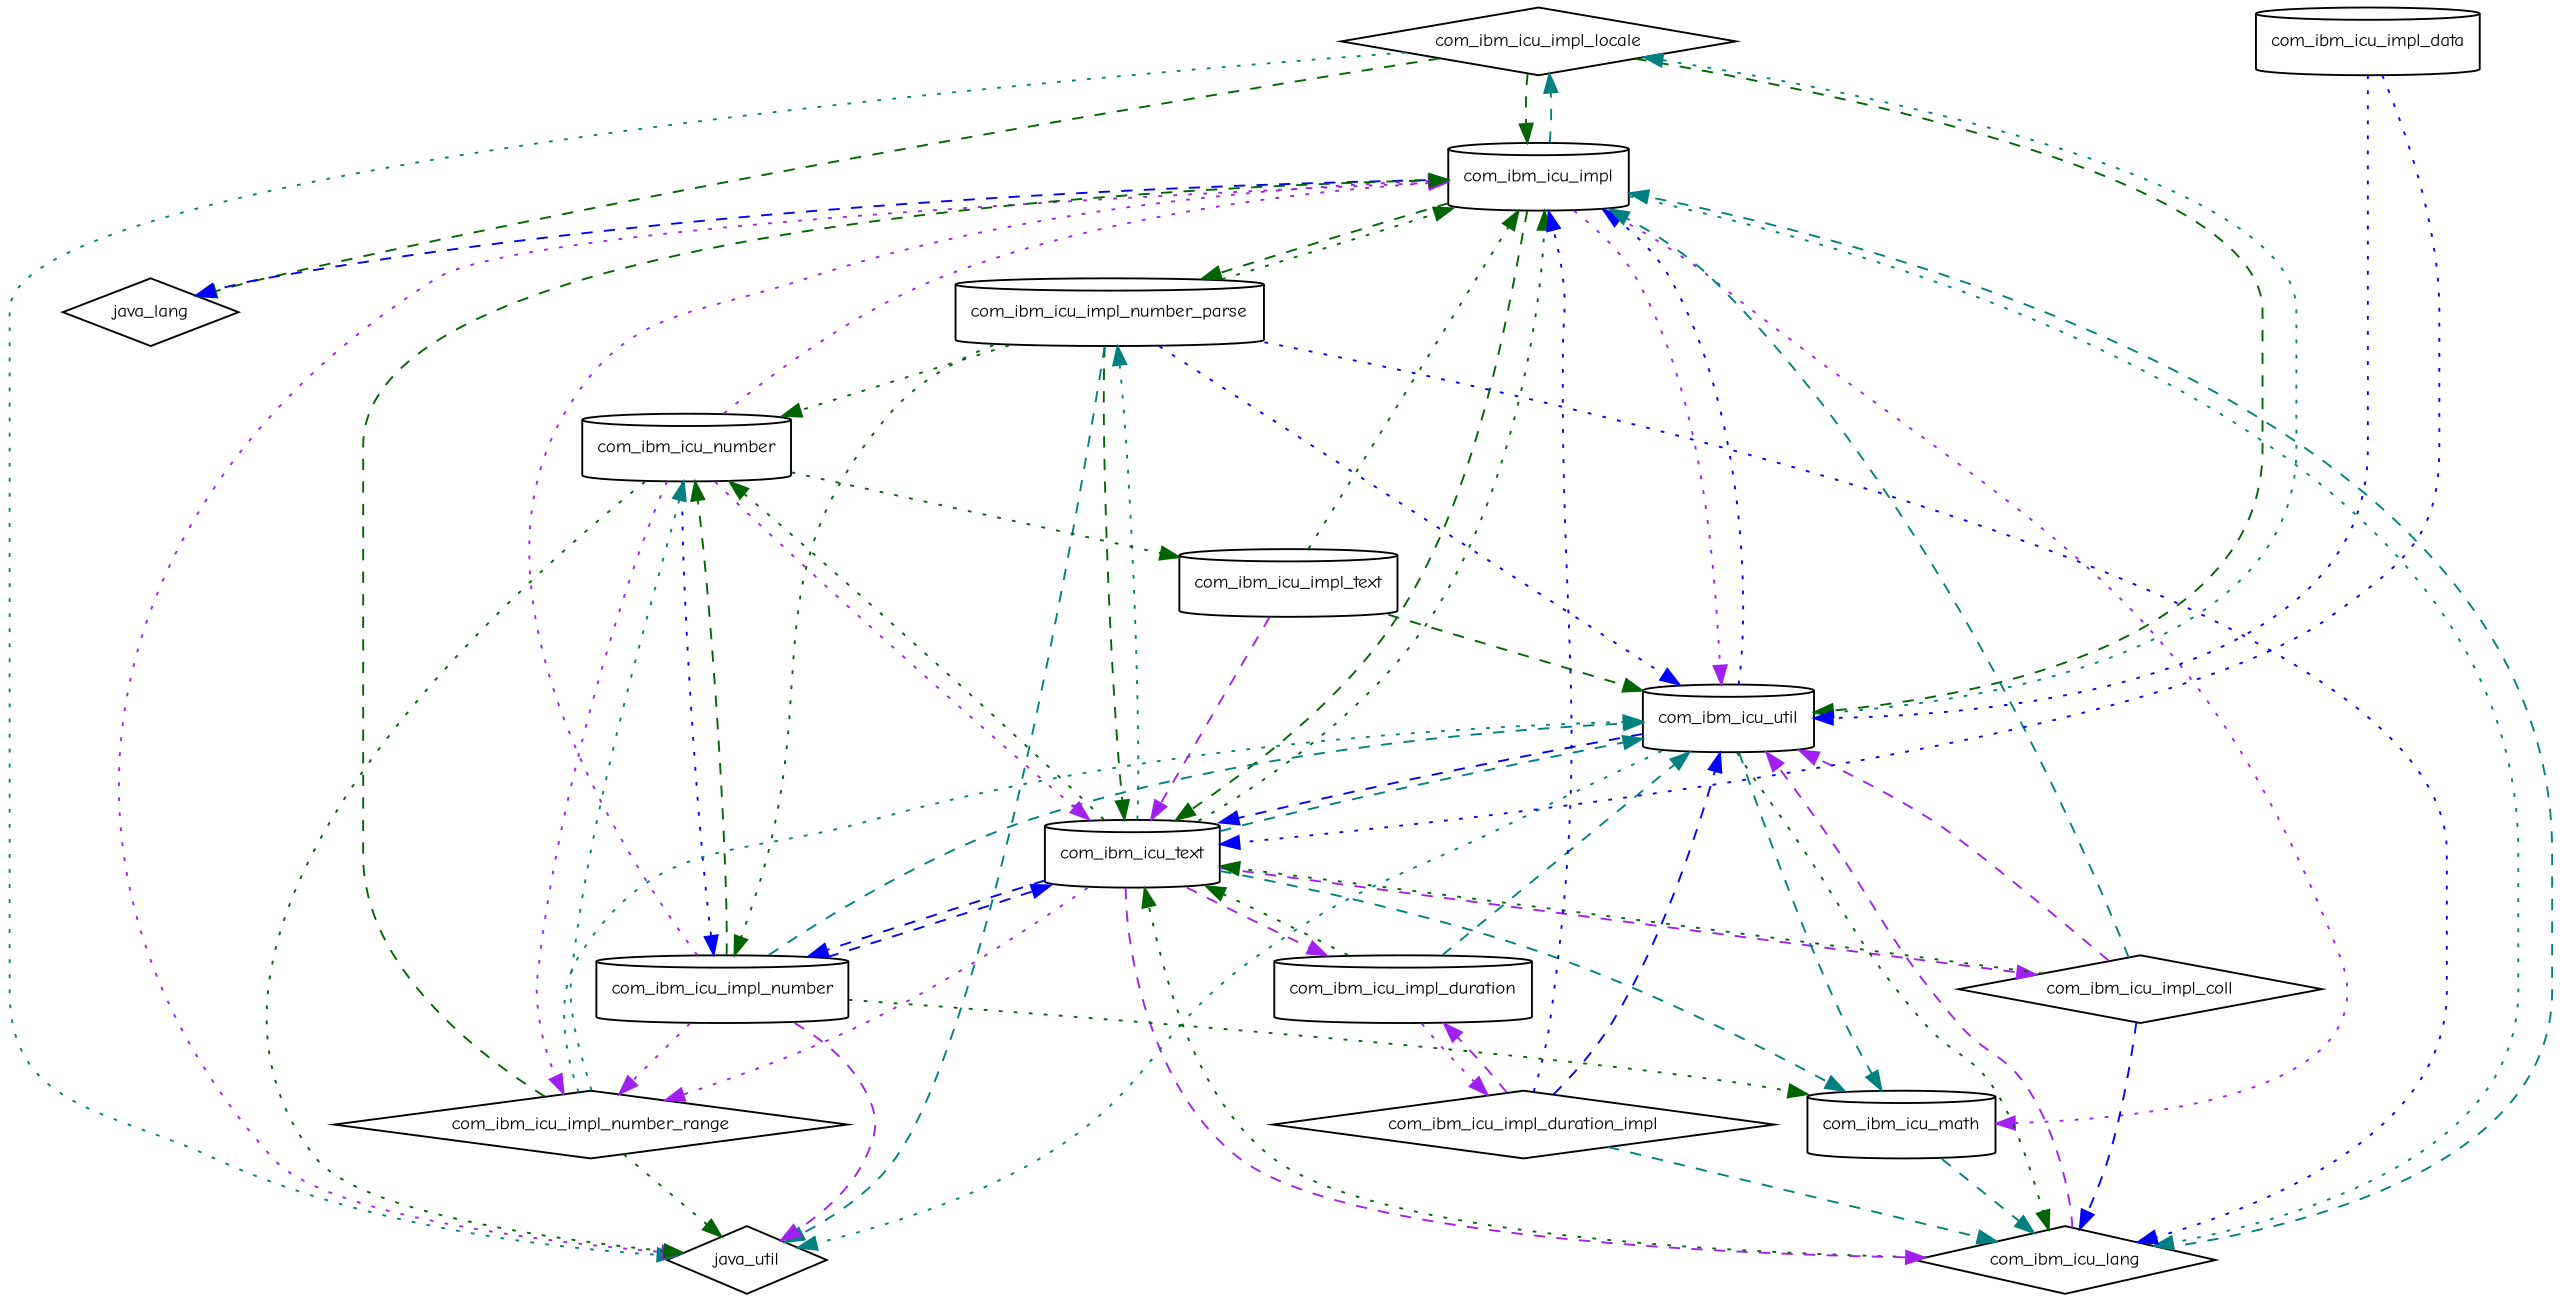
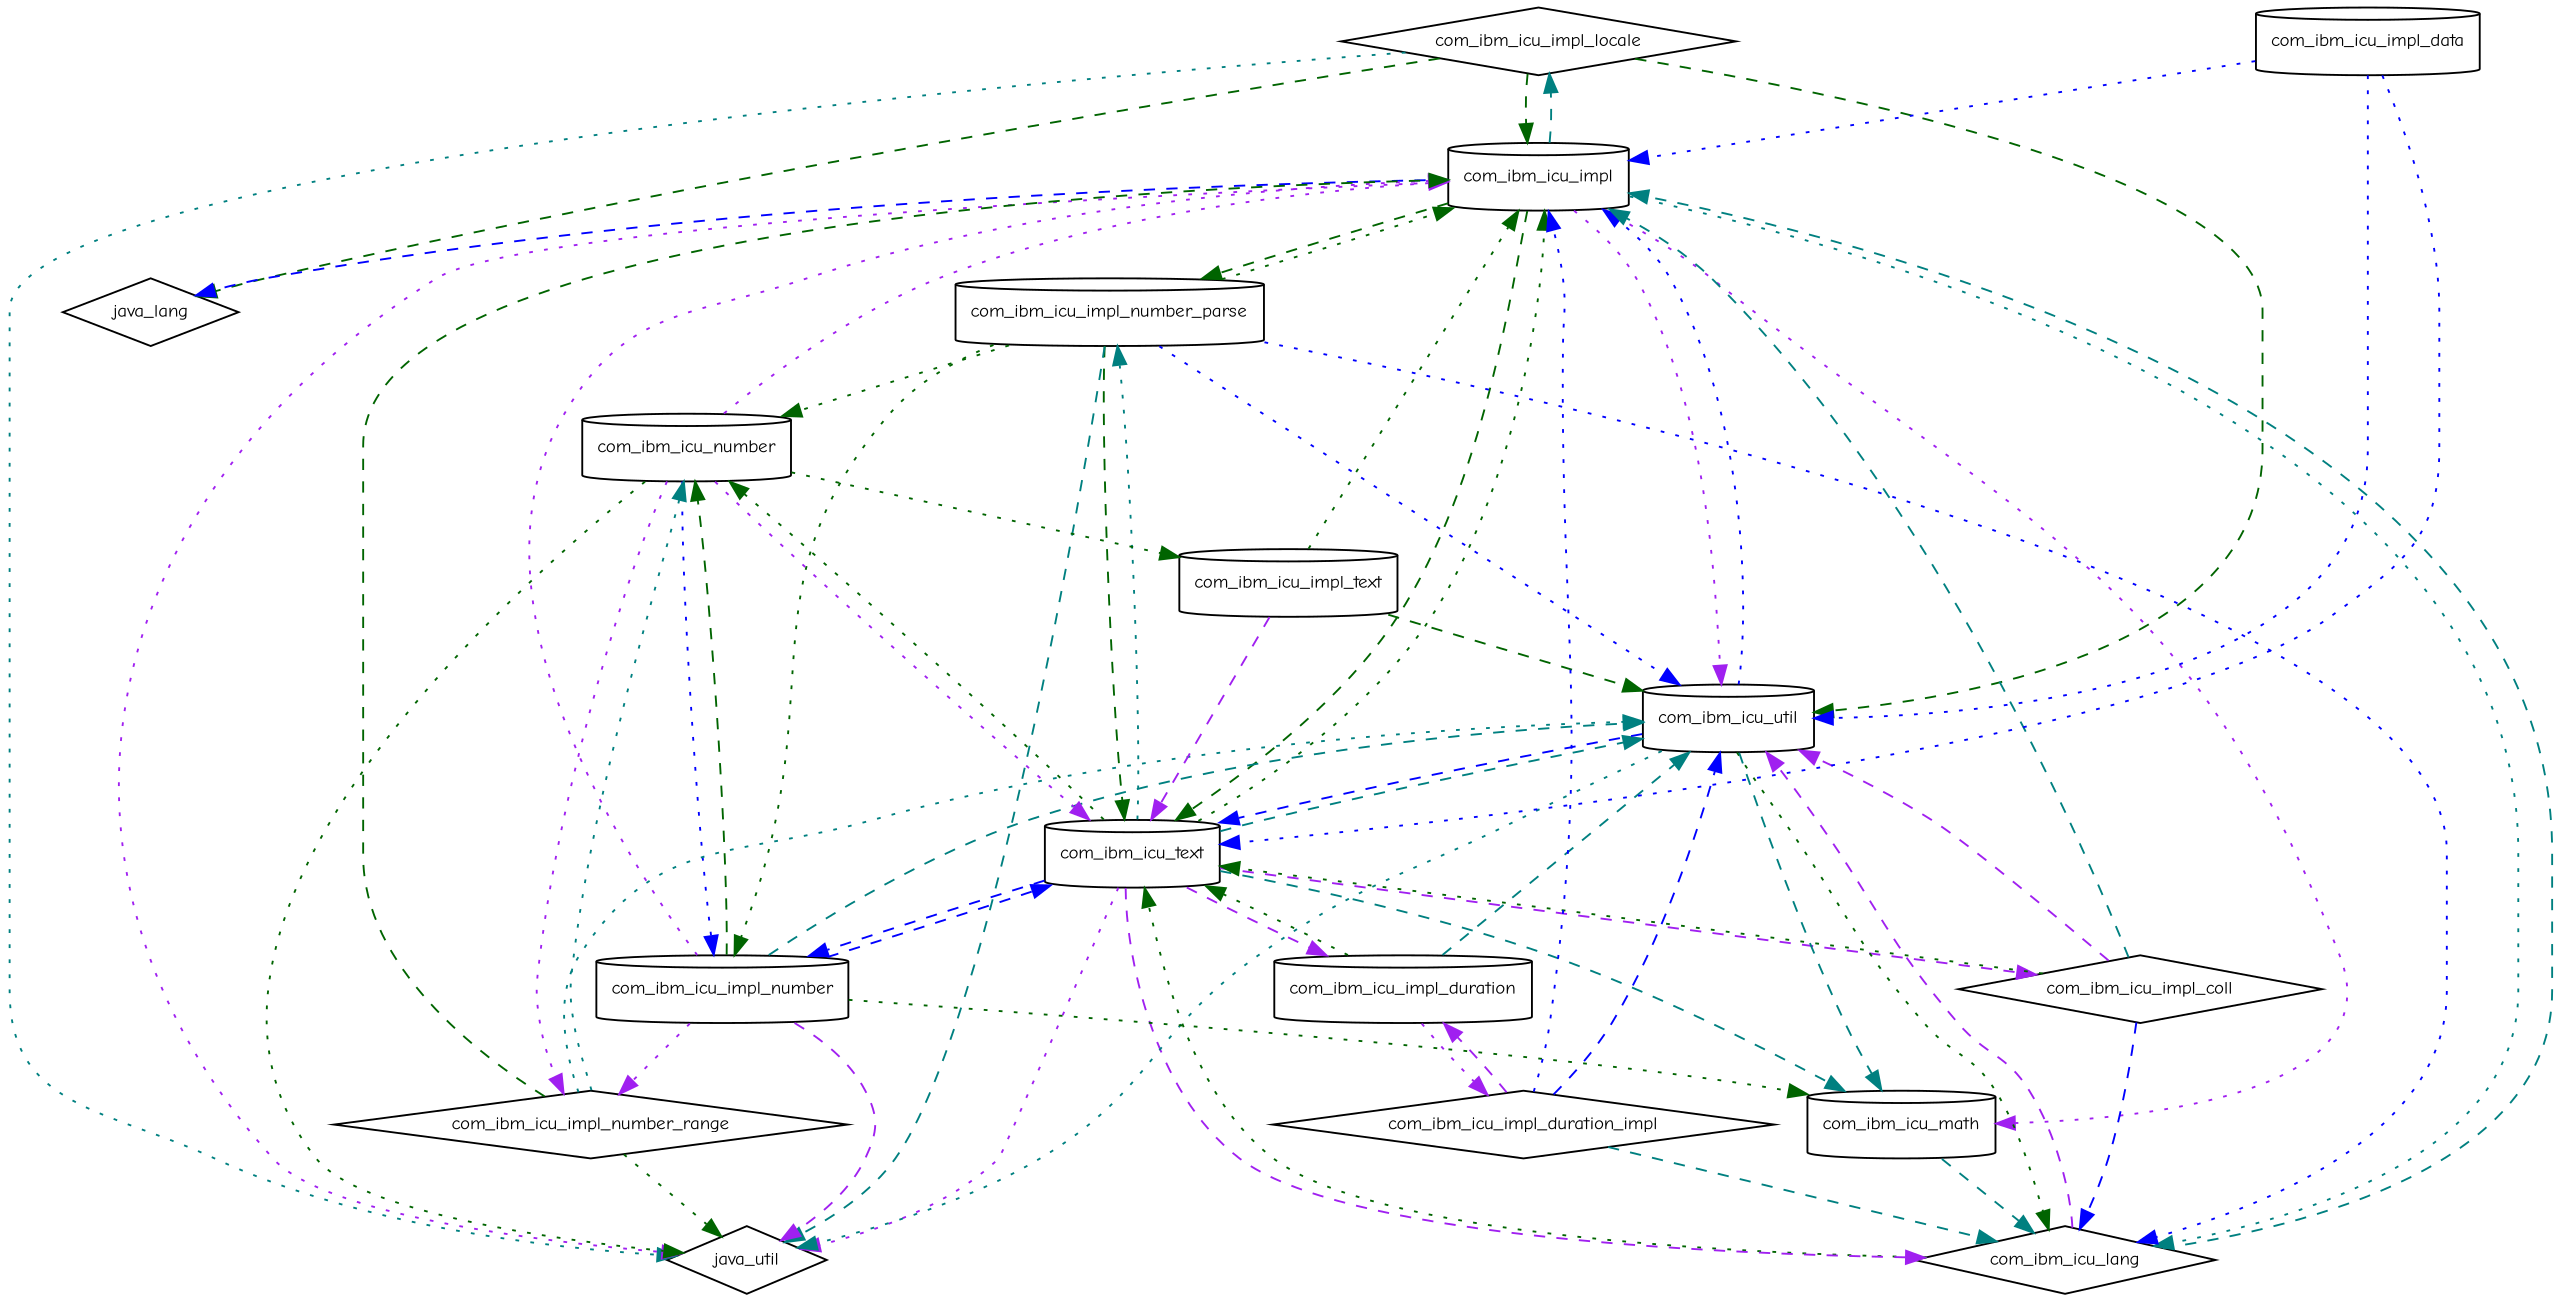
none -> (1952, 109)
(2296, 326) -> none
(874, 1019) -> (1019, 1115)
